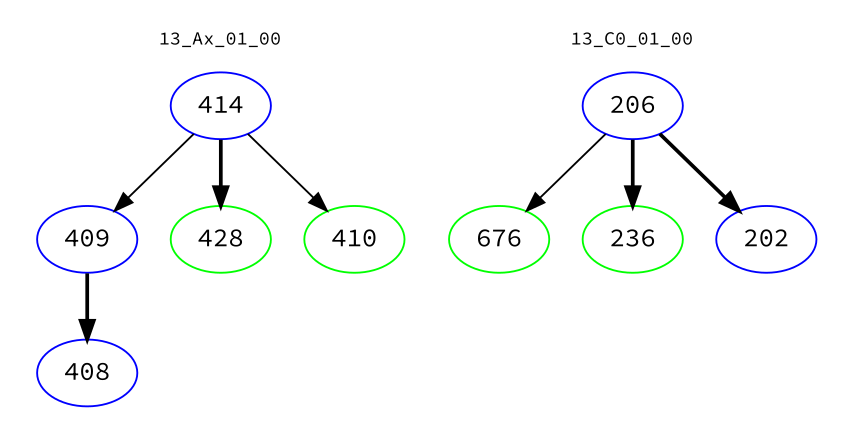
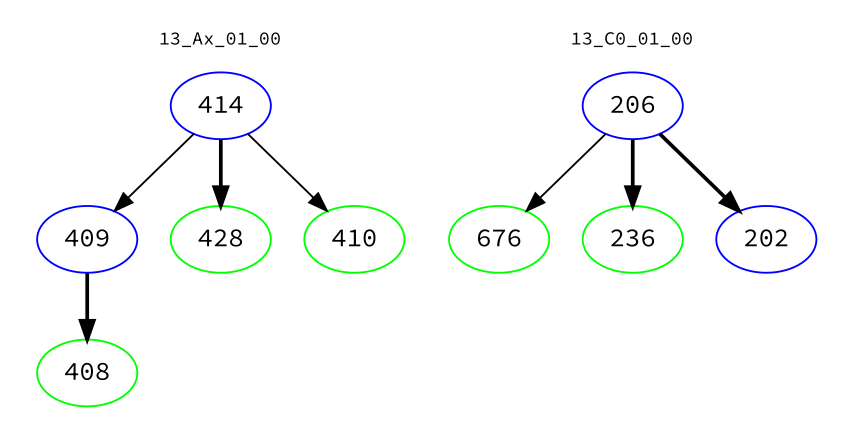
(87, 373) -> (87, 373)
